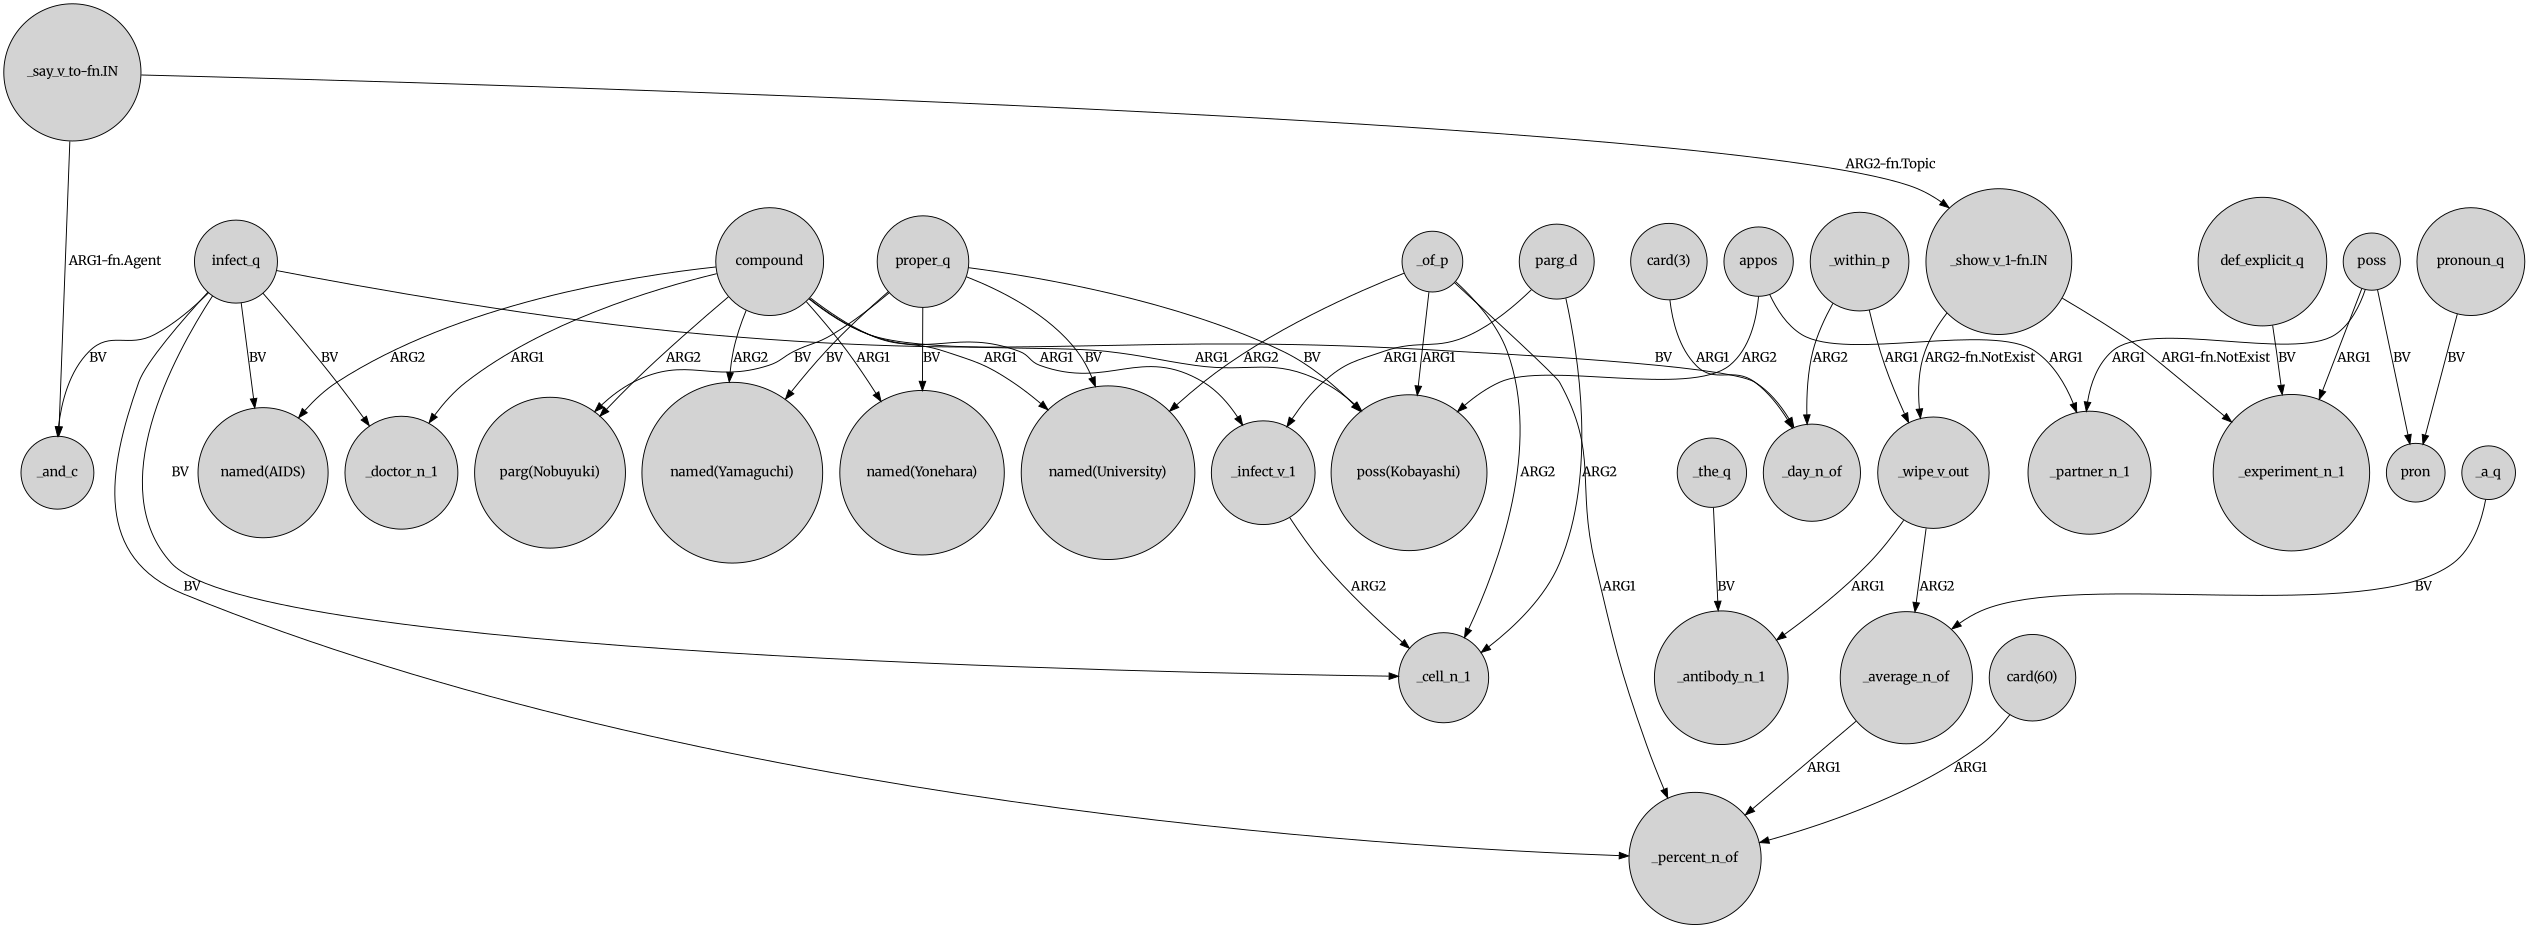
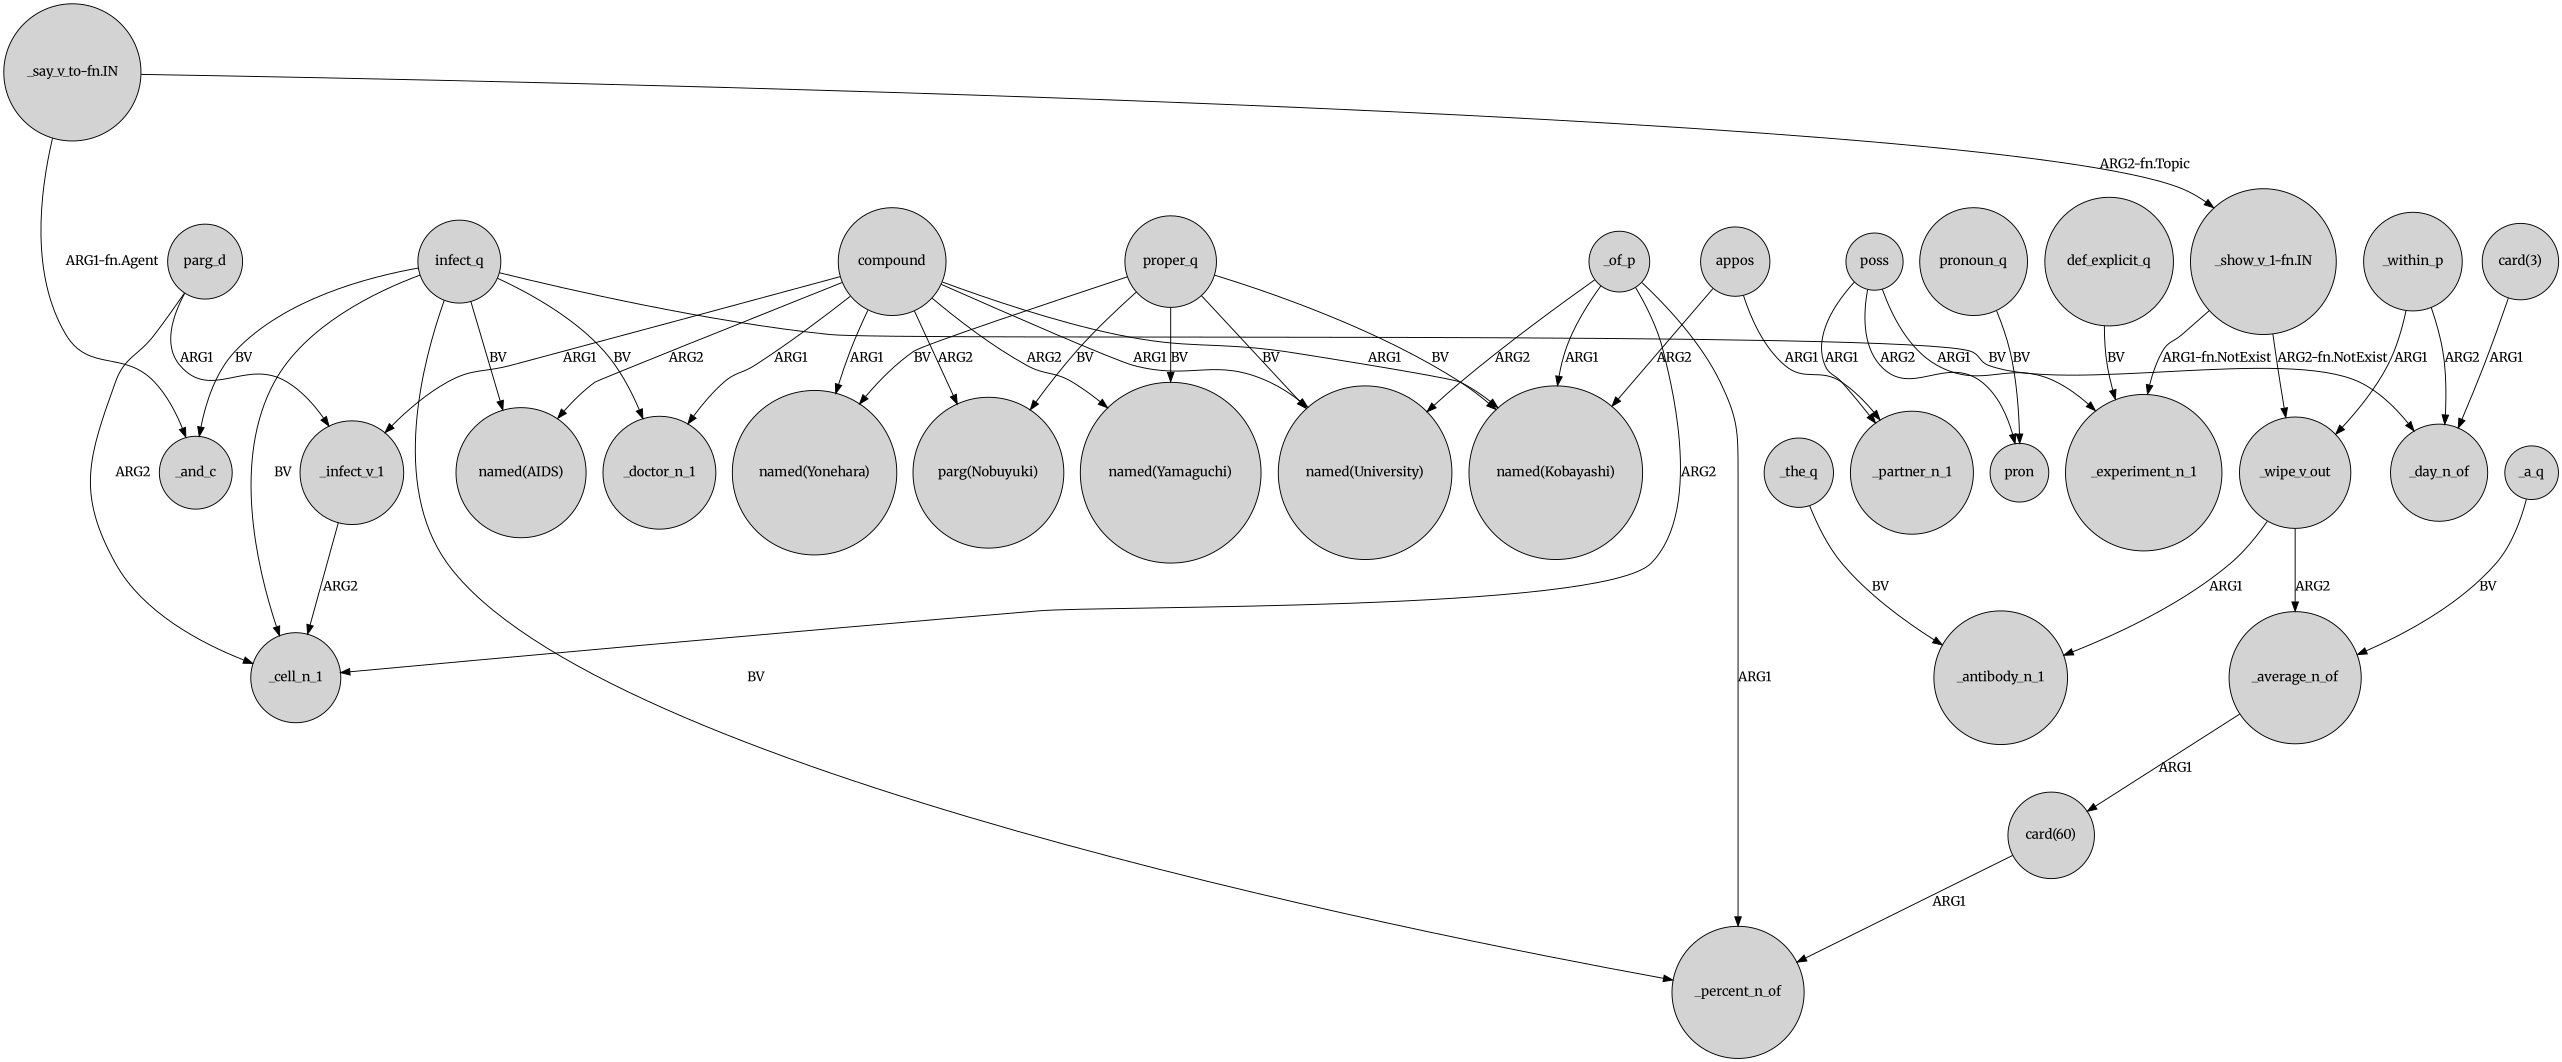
(2402, 358) -> (1898, 358)
(1409, 473) -> (1556, 473)
(1804, 765) -> (2167, 760)
